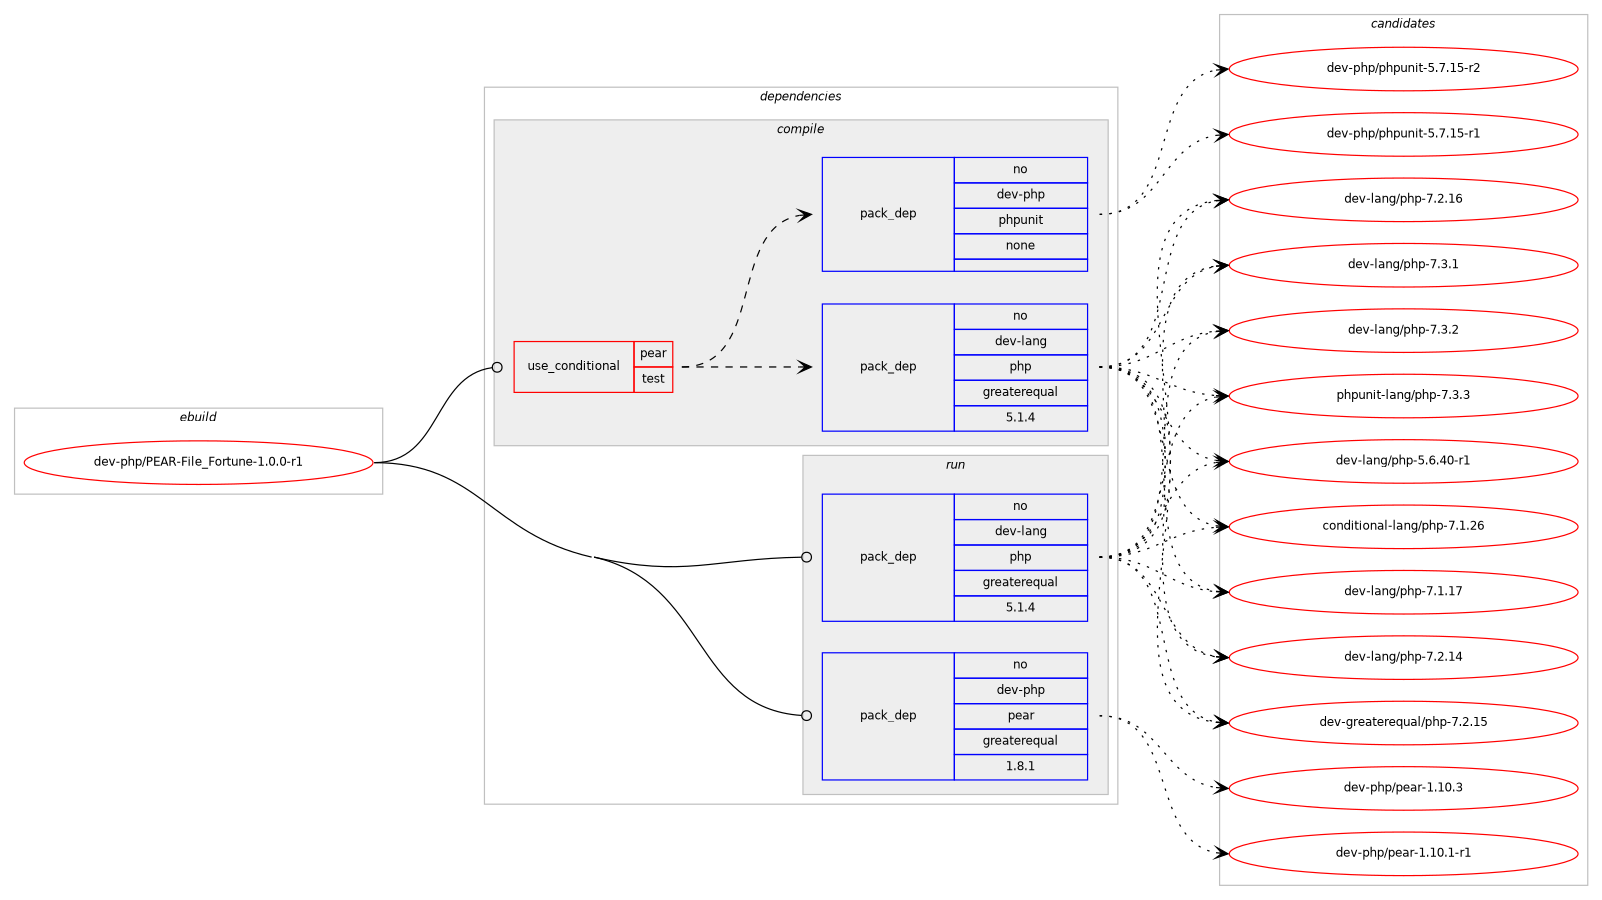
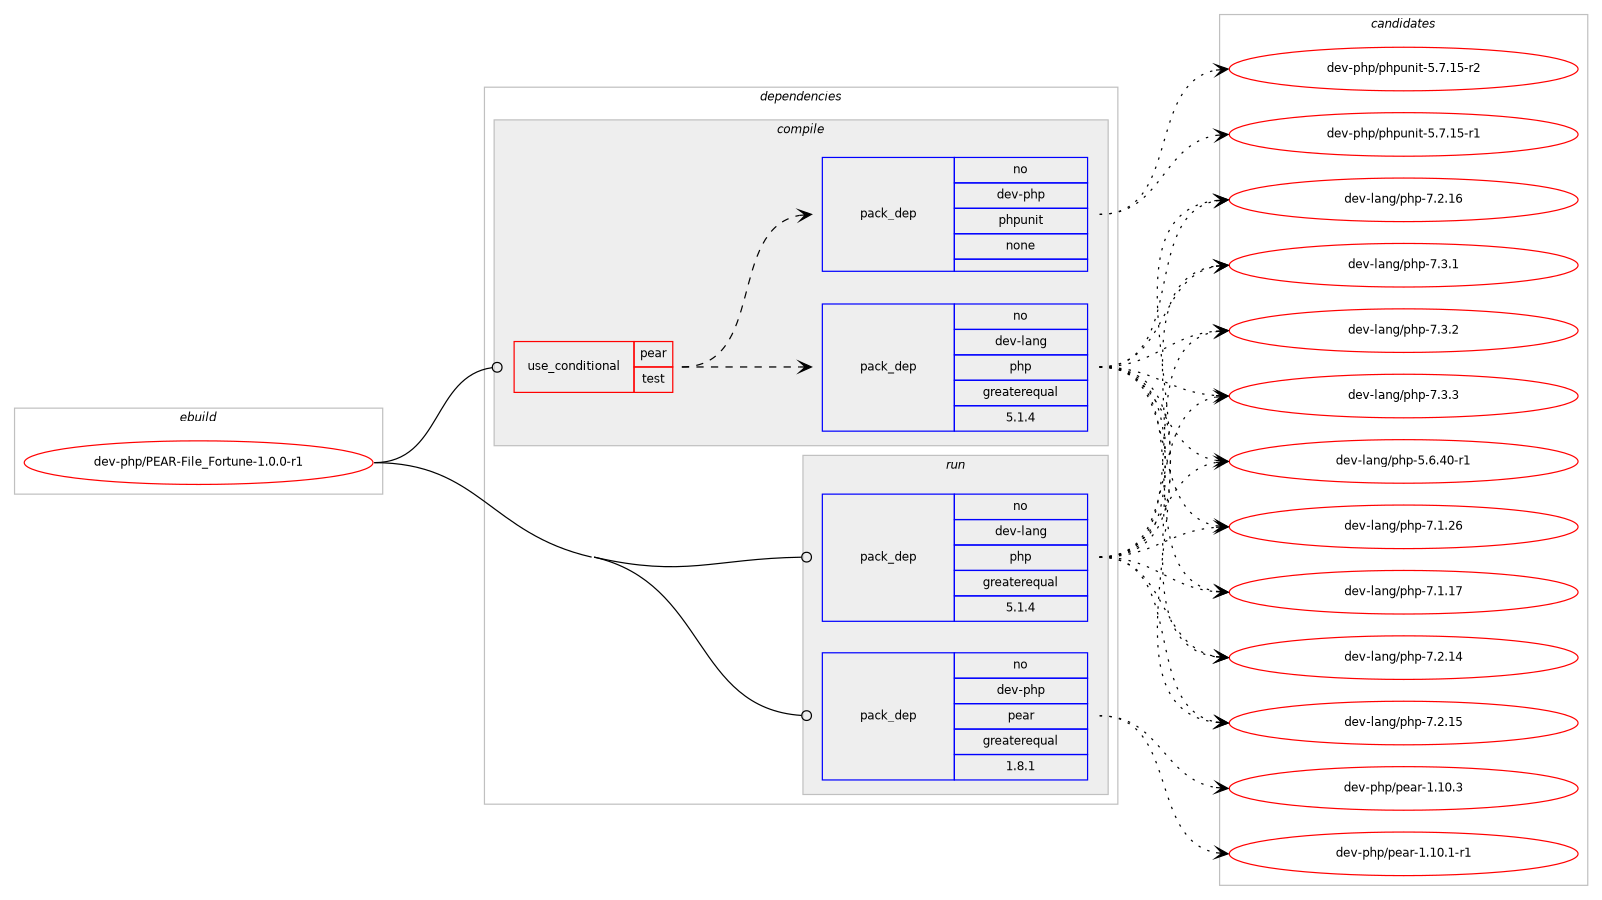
(1404, 396) -> (1404, 396)
(1404, 527) -> (1404, 527)
(1404, 723) -> (1404, 723)
